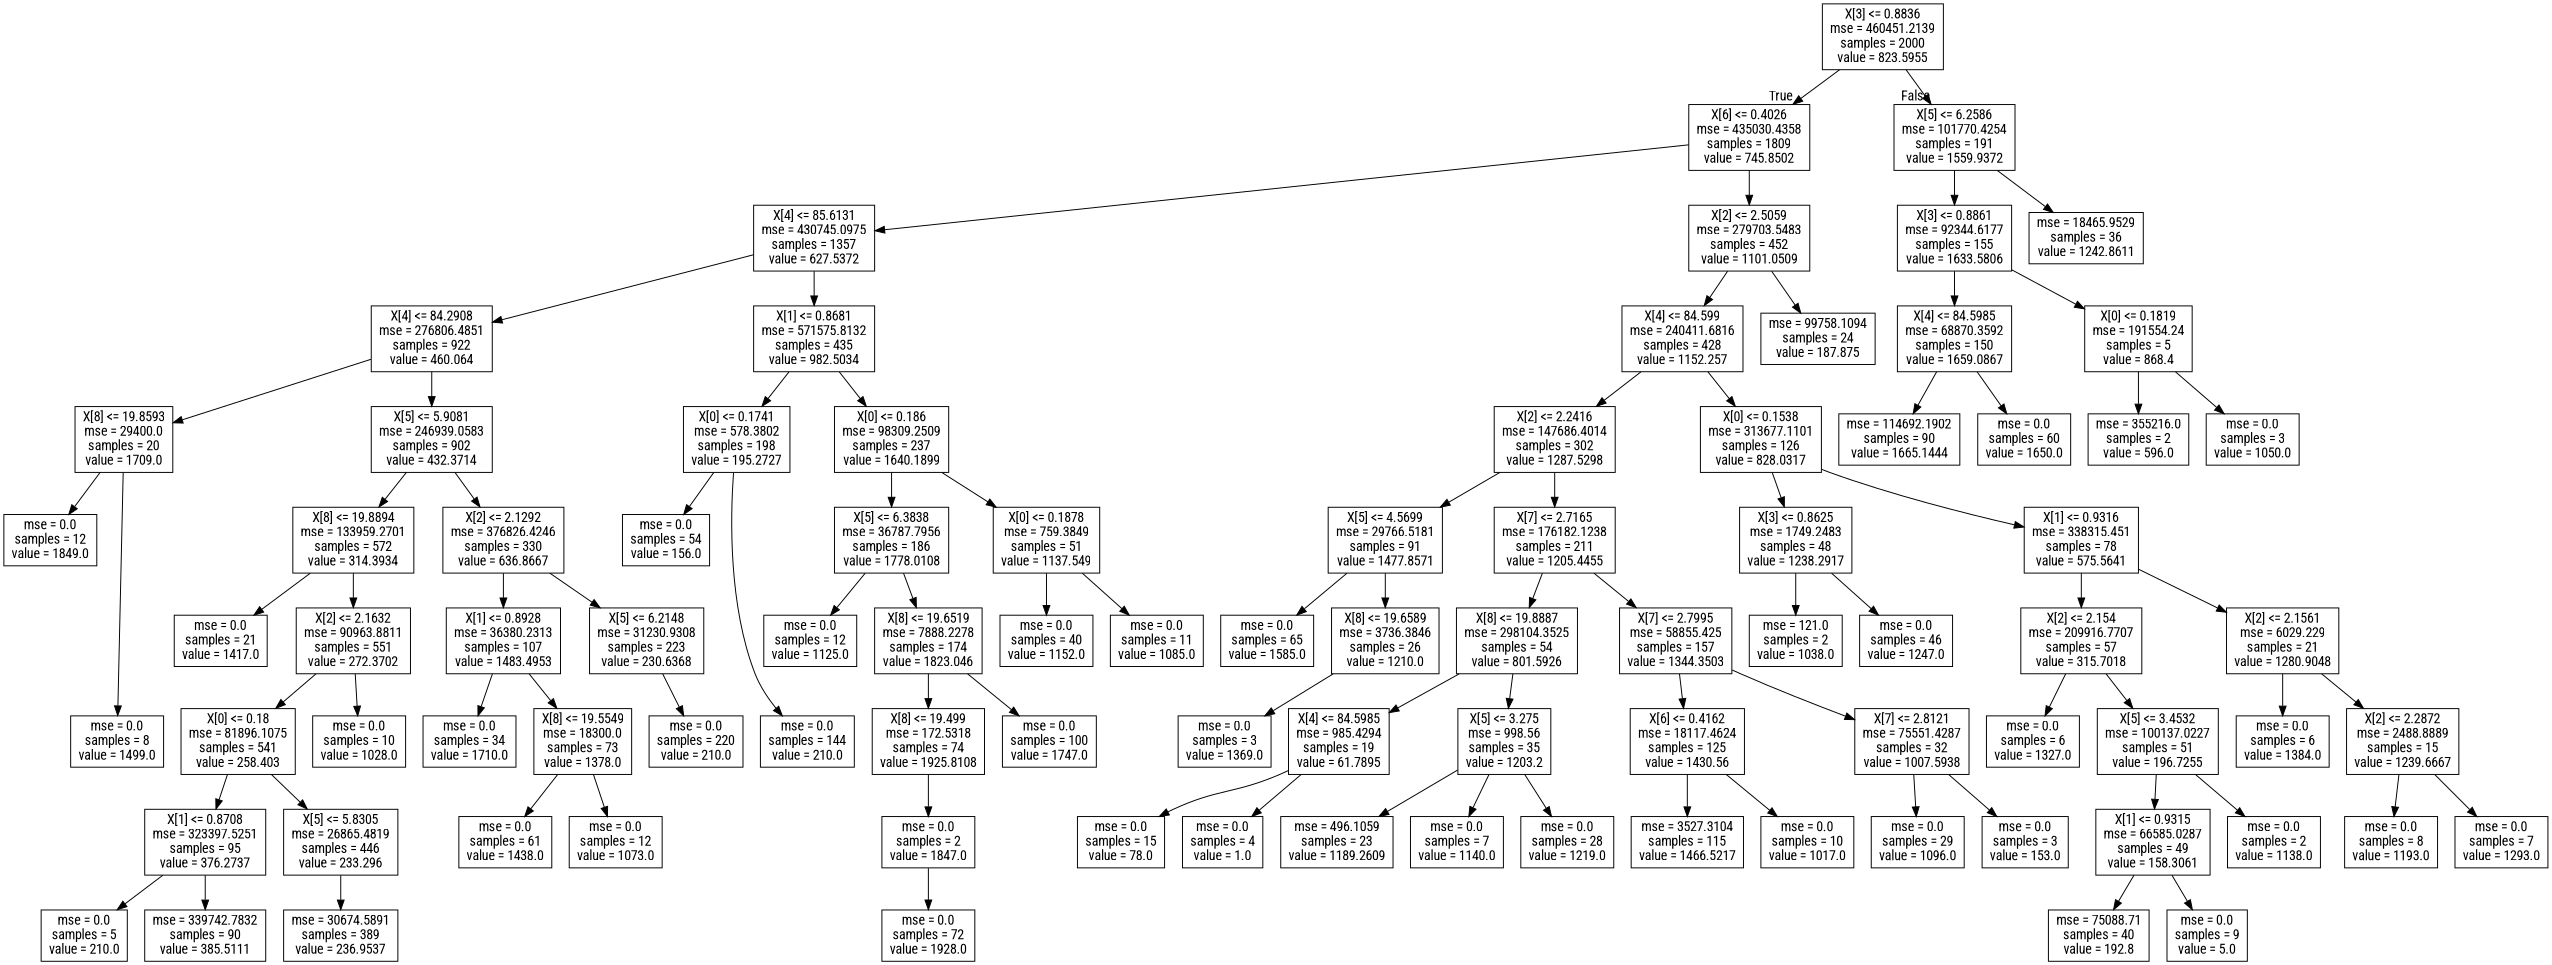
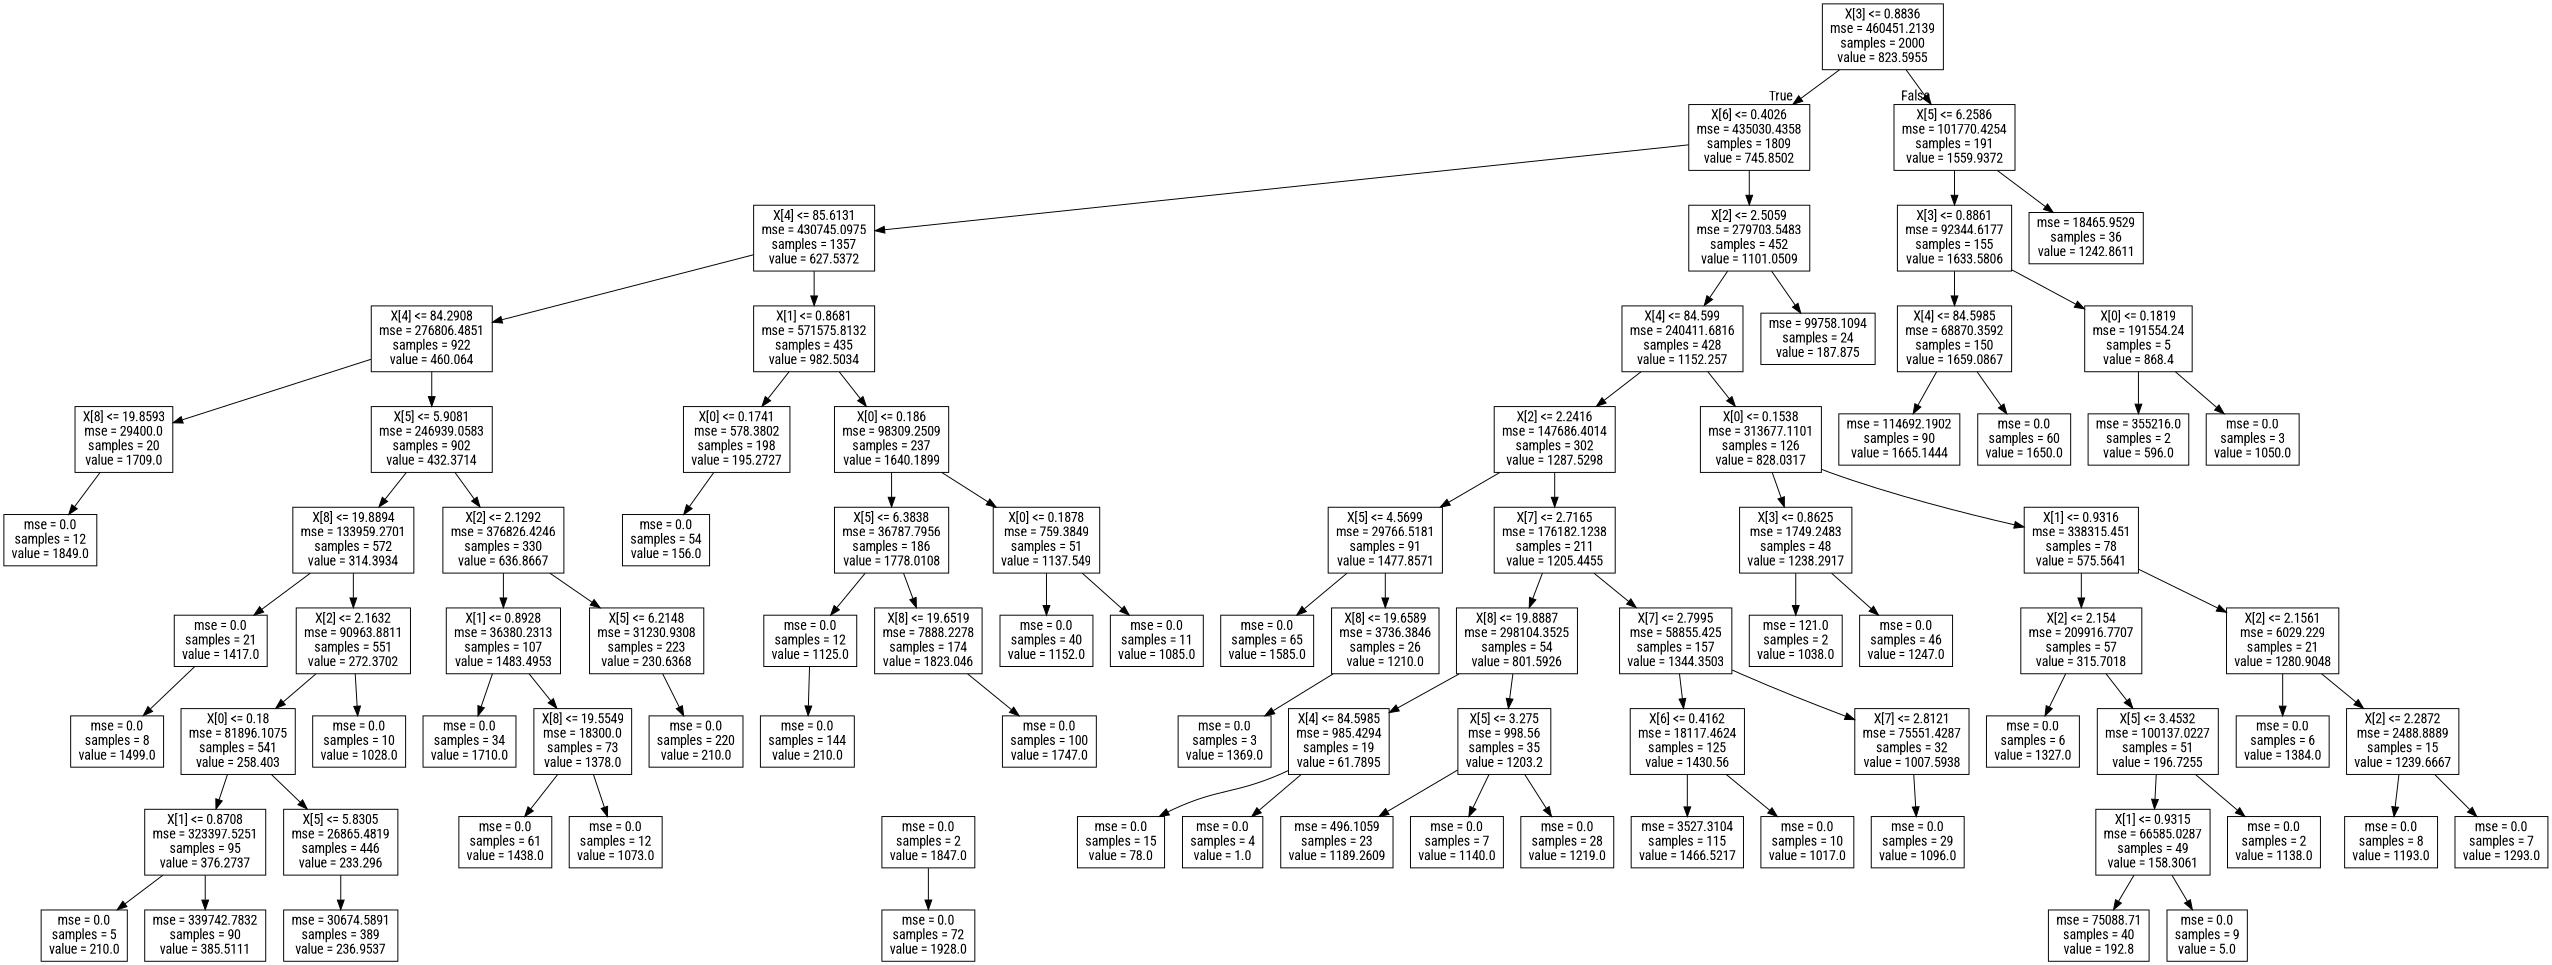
(121, 589) -> (173, 688)
(736, 595) -> (809, 686)
(928, 742) -> none
(2025, 842) -> none
